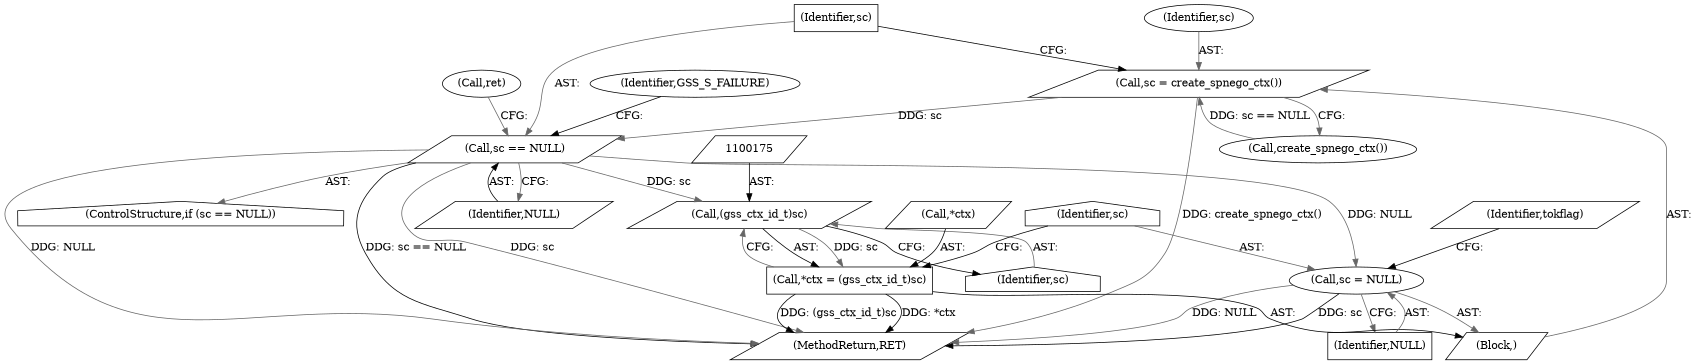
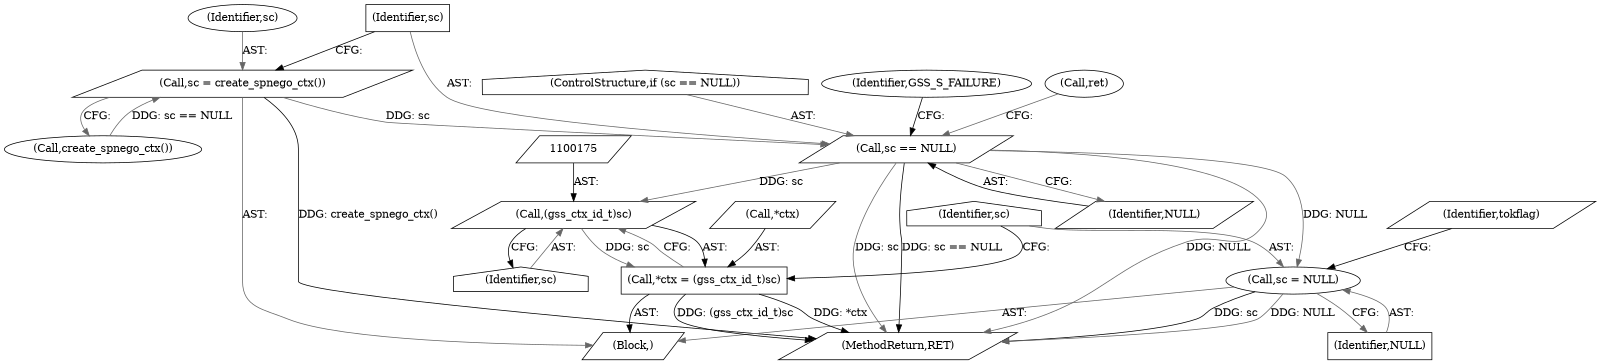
(1635, 127) -> (313, 326)
(316, 179) -> (767, 114)
(1149, 273) -> (455, 305)
